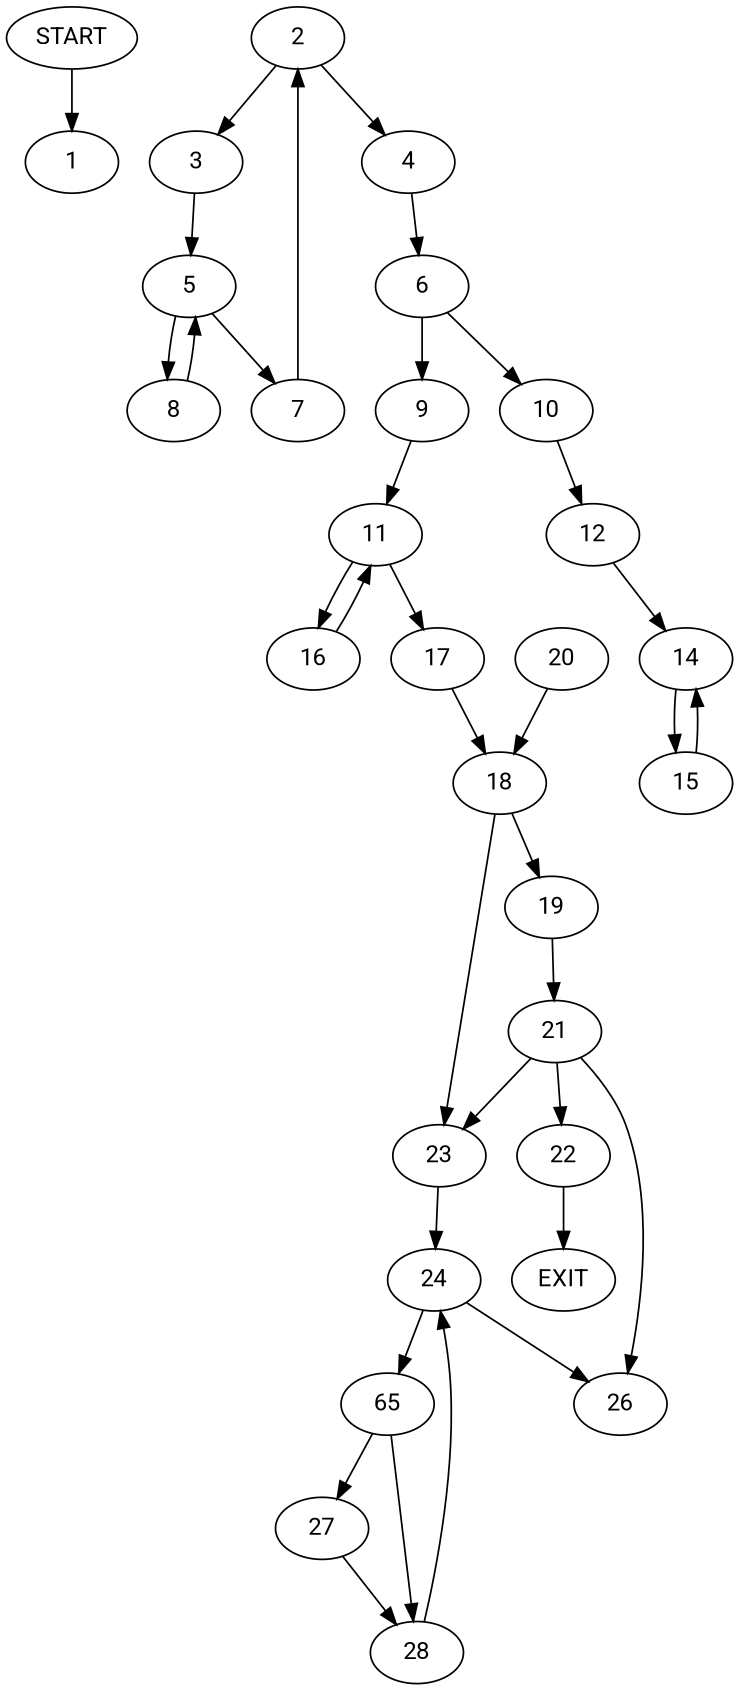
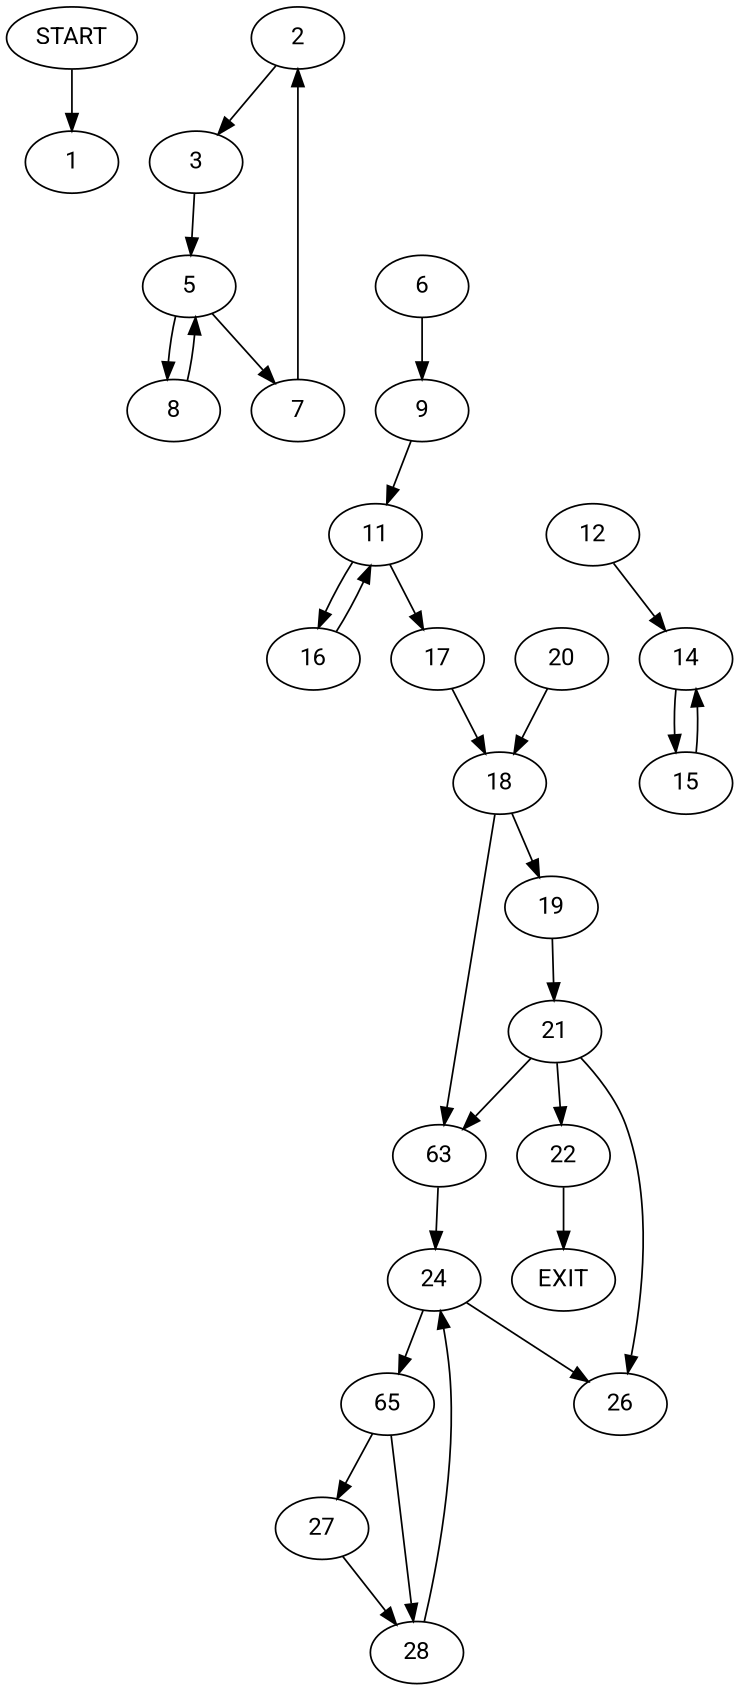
(408, 162) -> none
(546, 411) -> none
(439, 1156) -> (439, 1156)
